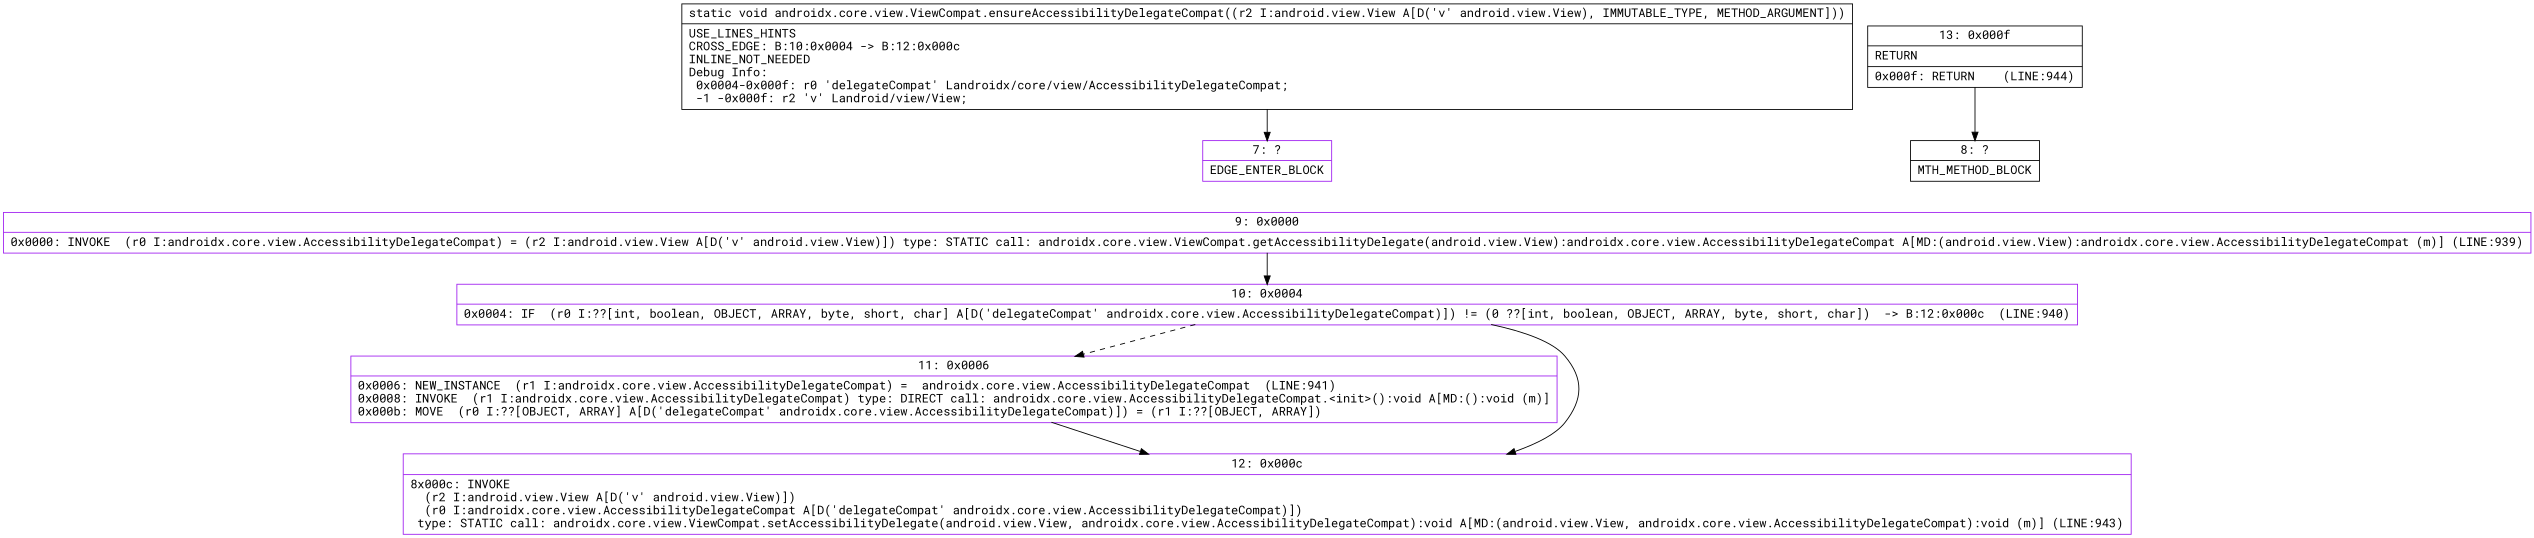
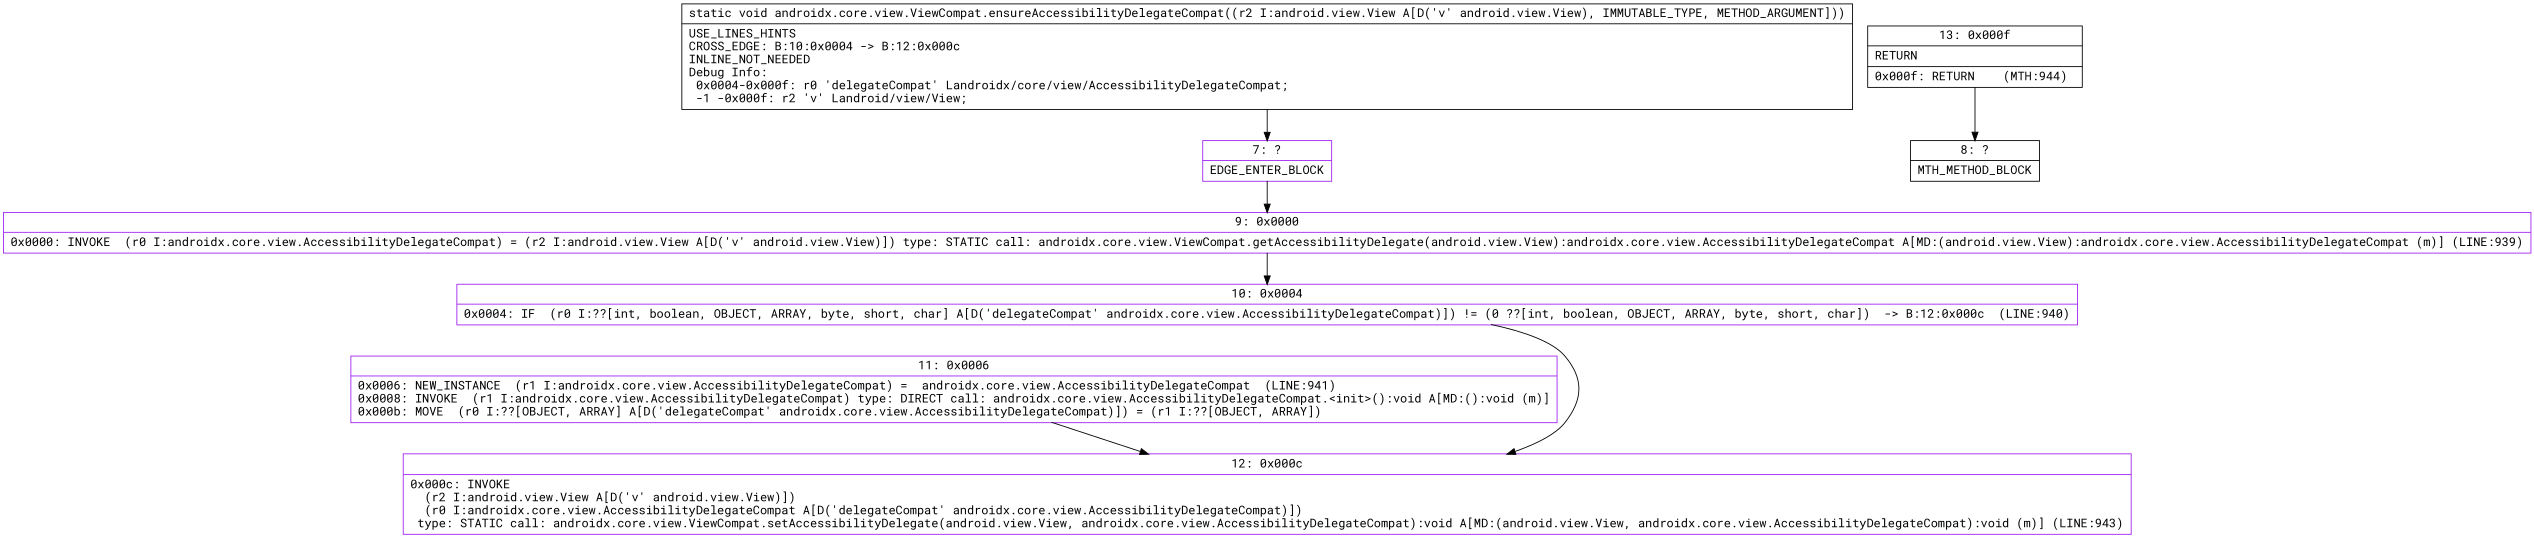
(1975, 77) -> (1971, 77)
none -> (1267, 192)
(1139, 339) -> none
(468, 485) -> (468, 485)
